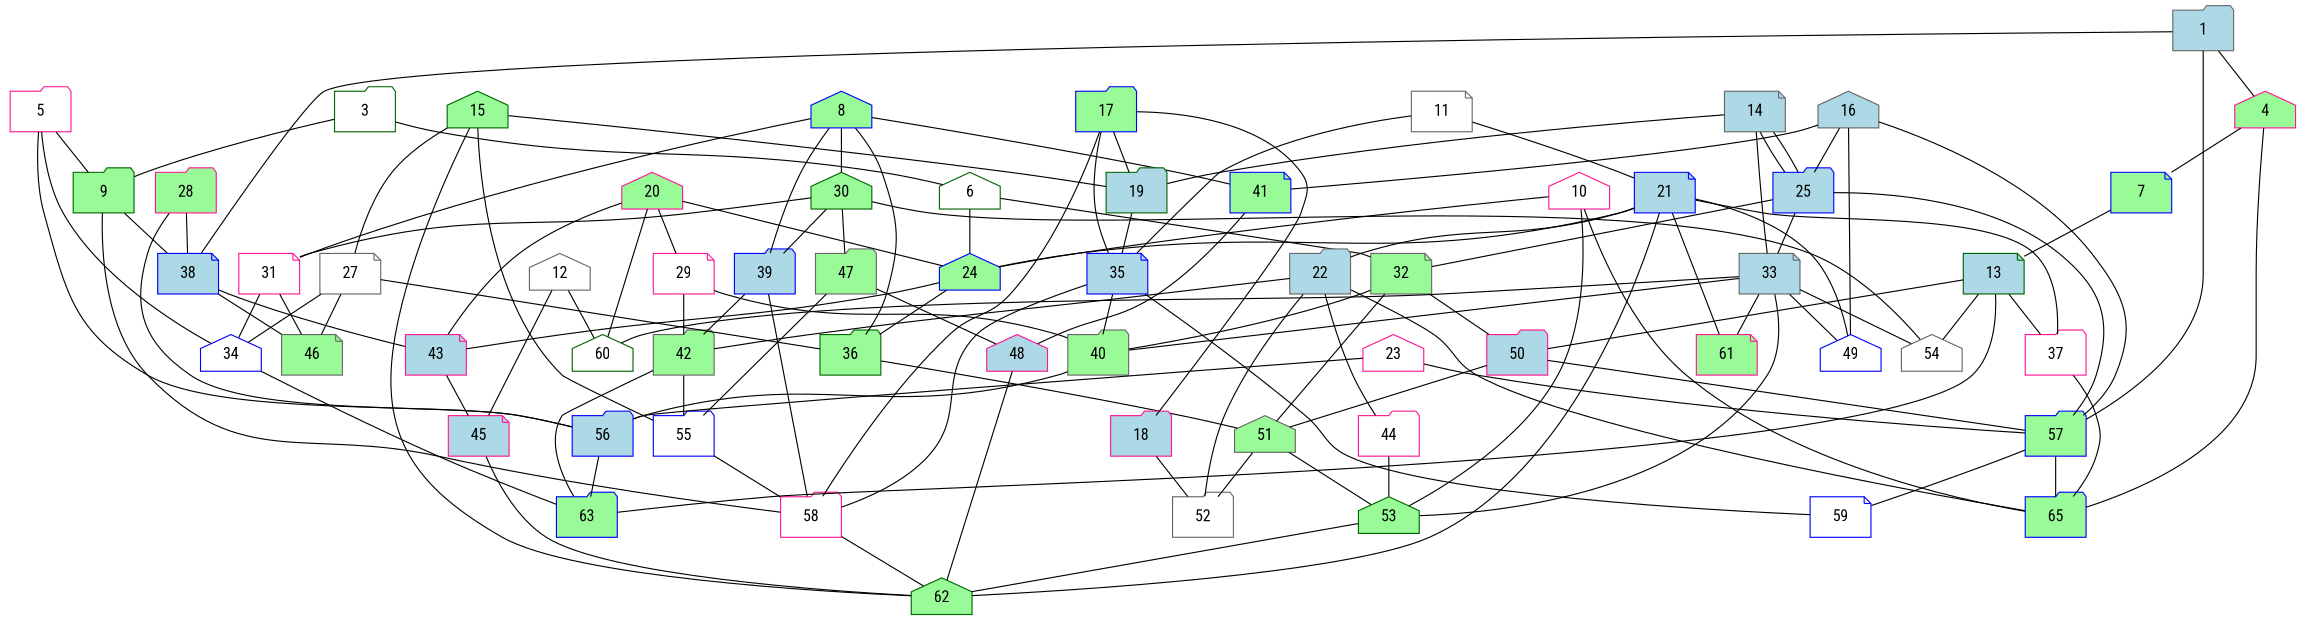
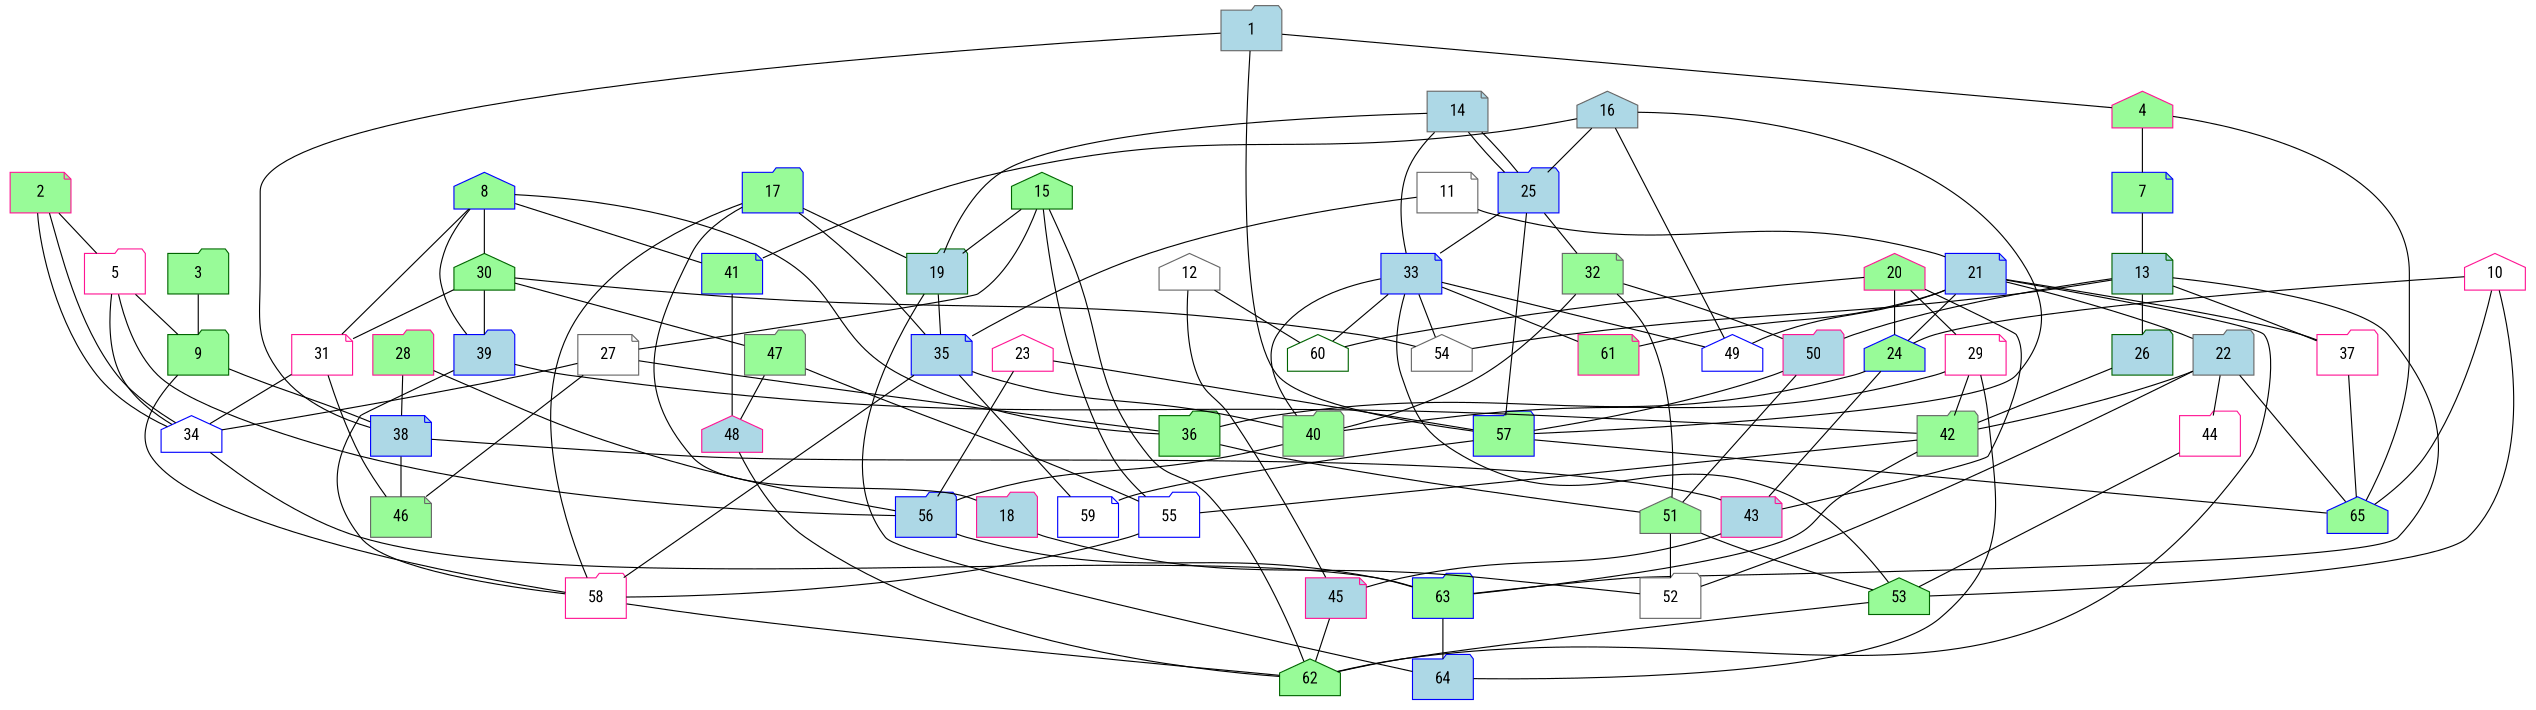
(365, 112) -> (198, 274)
none -> (41, 193)
(970, 193) -> none
(1770, 274) -> (1411, 274)
none -> (2142, 355)
(2056, 517) -> (2358, 517)
none -> (1443, 679)
